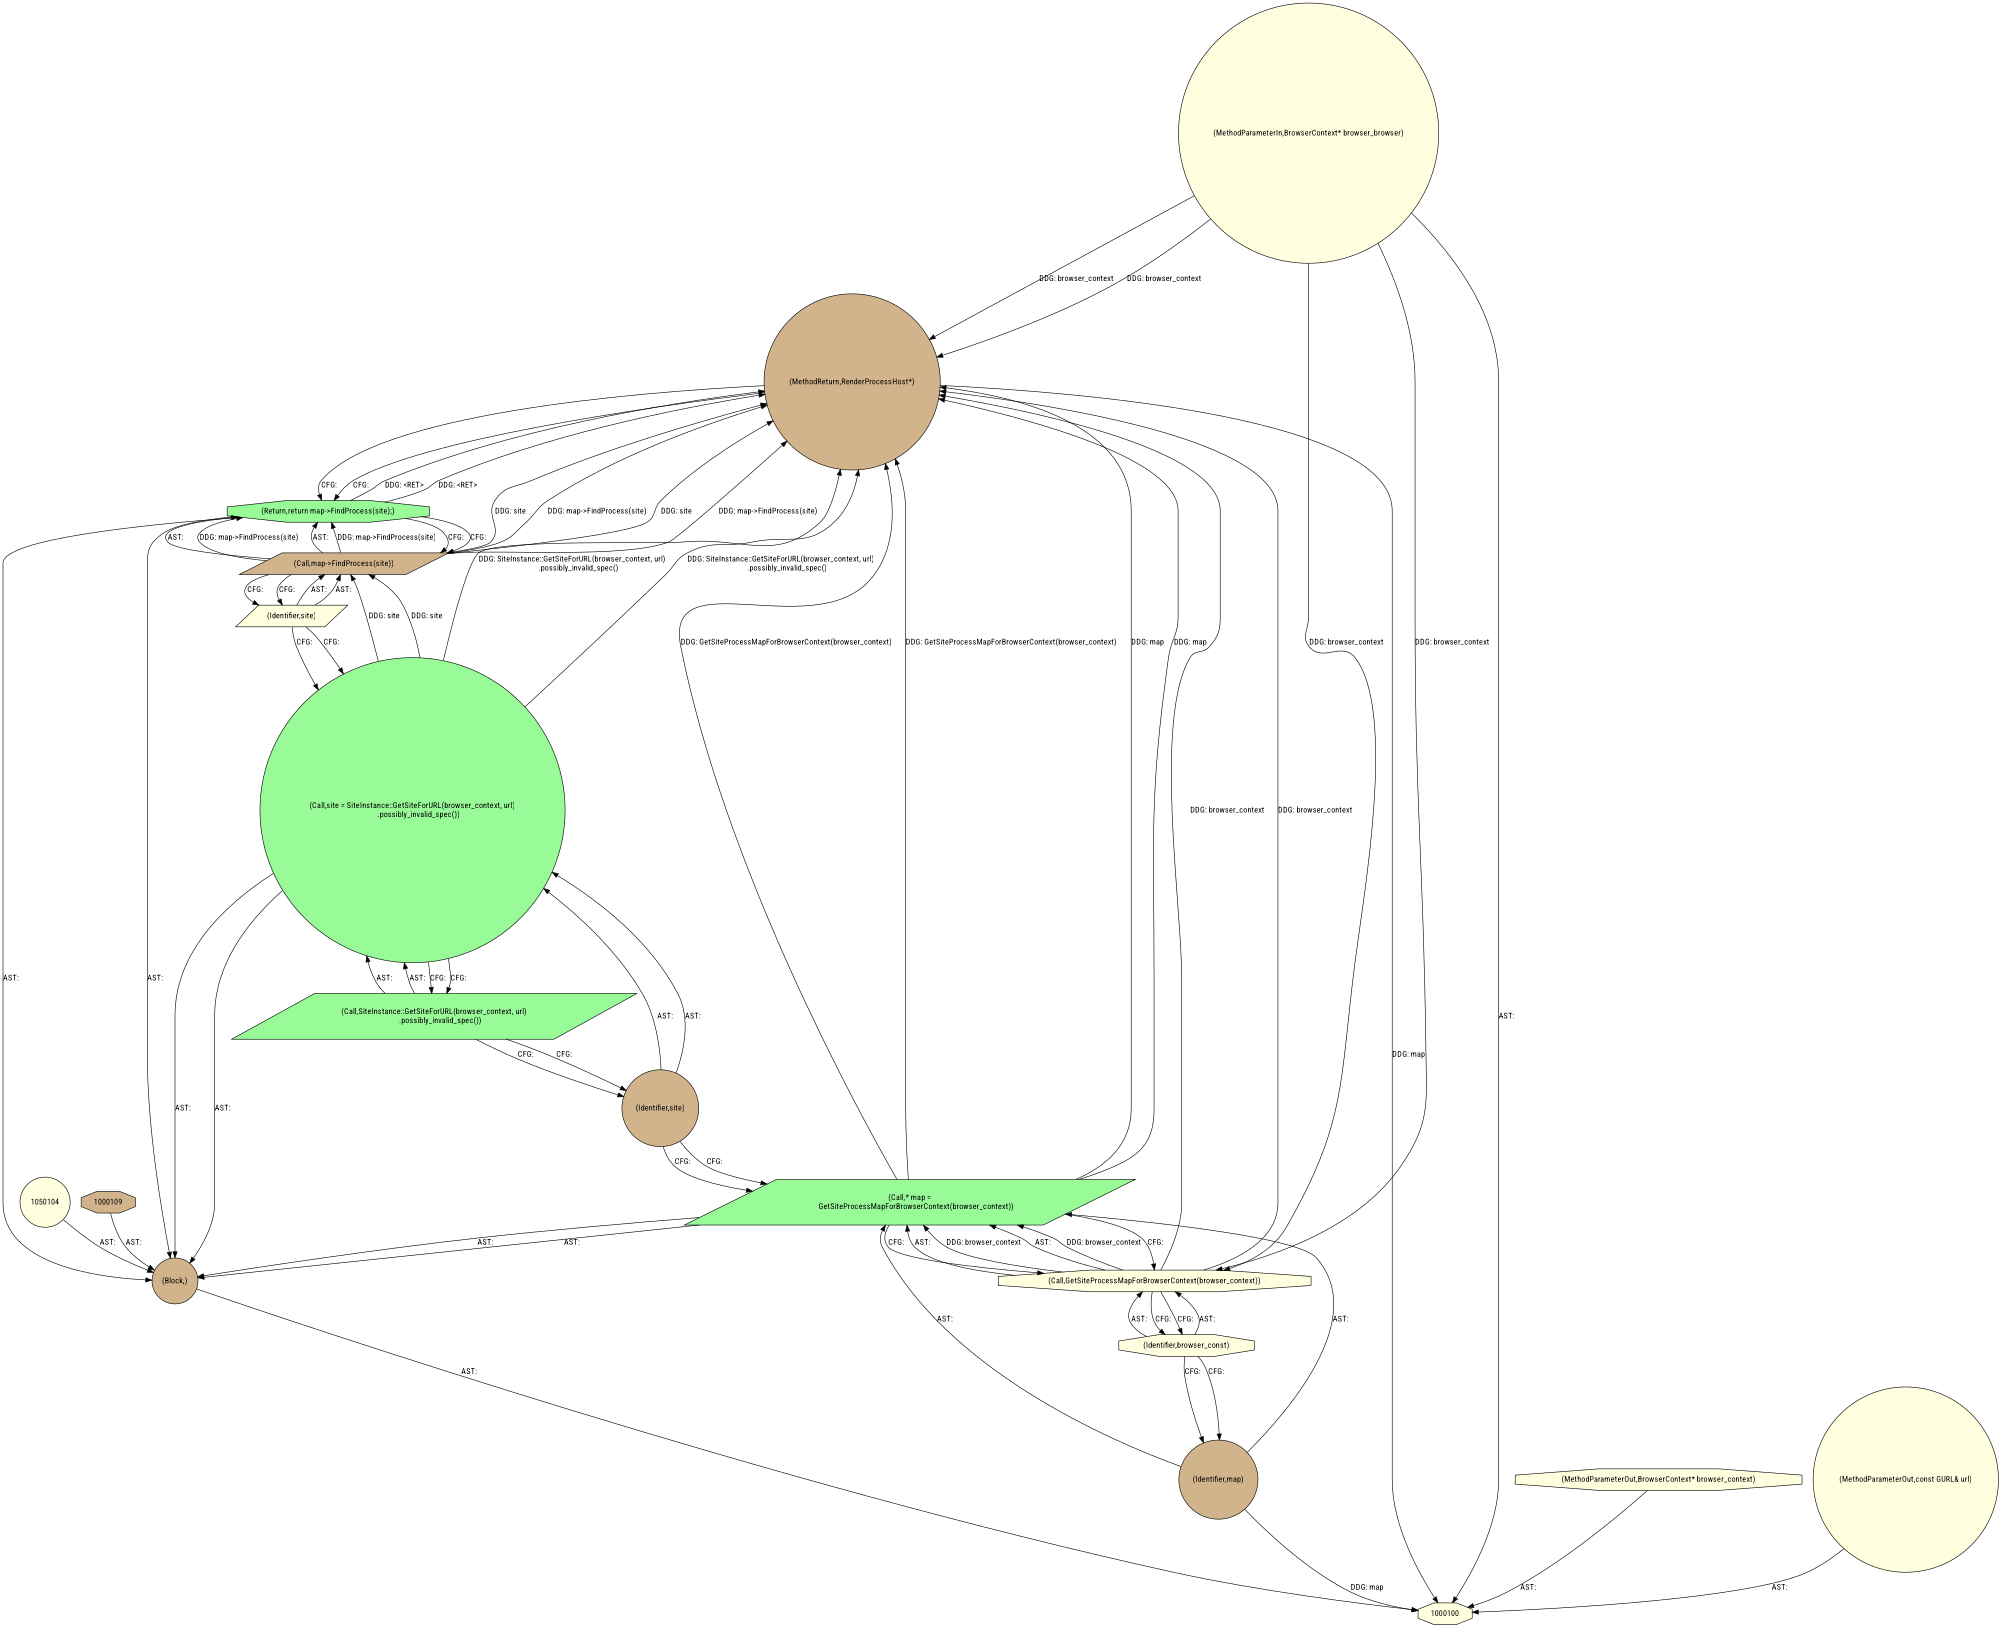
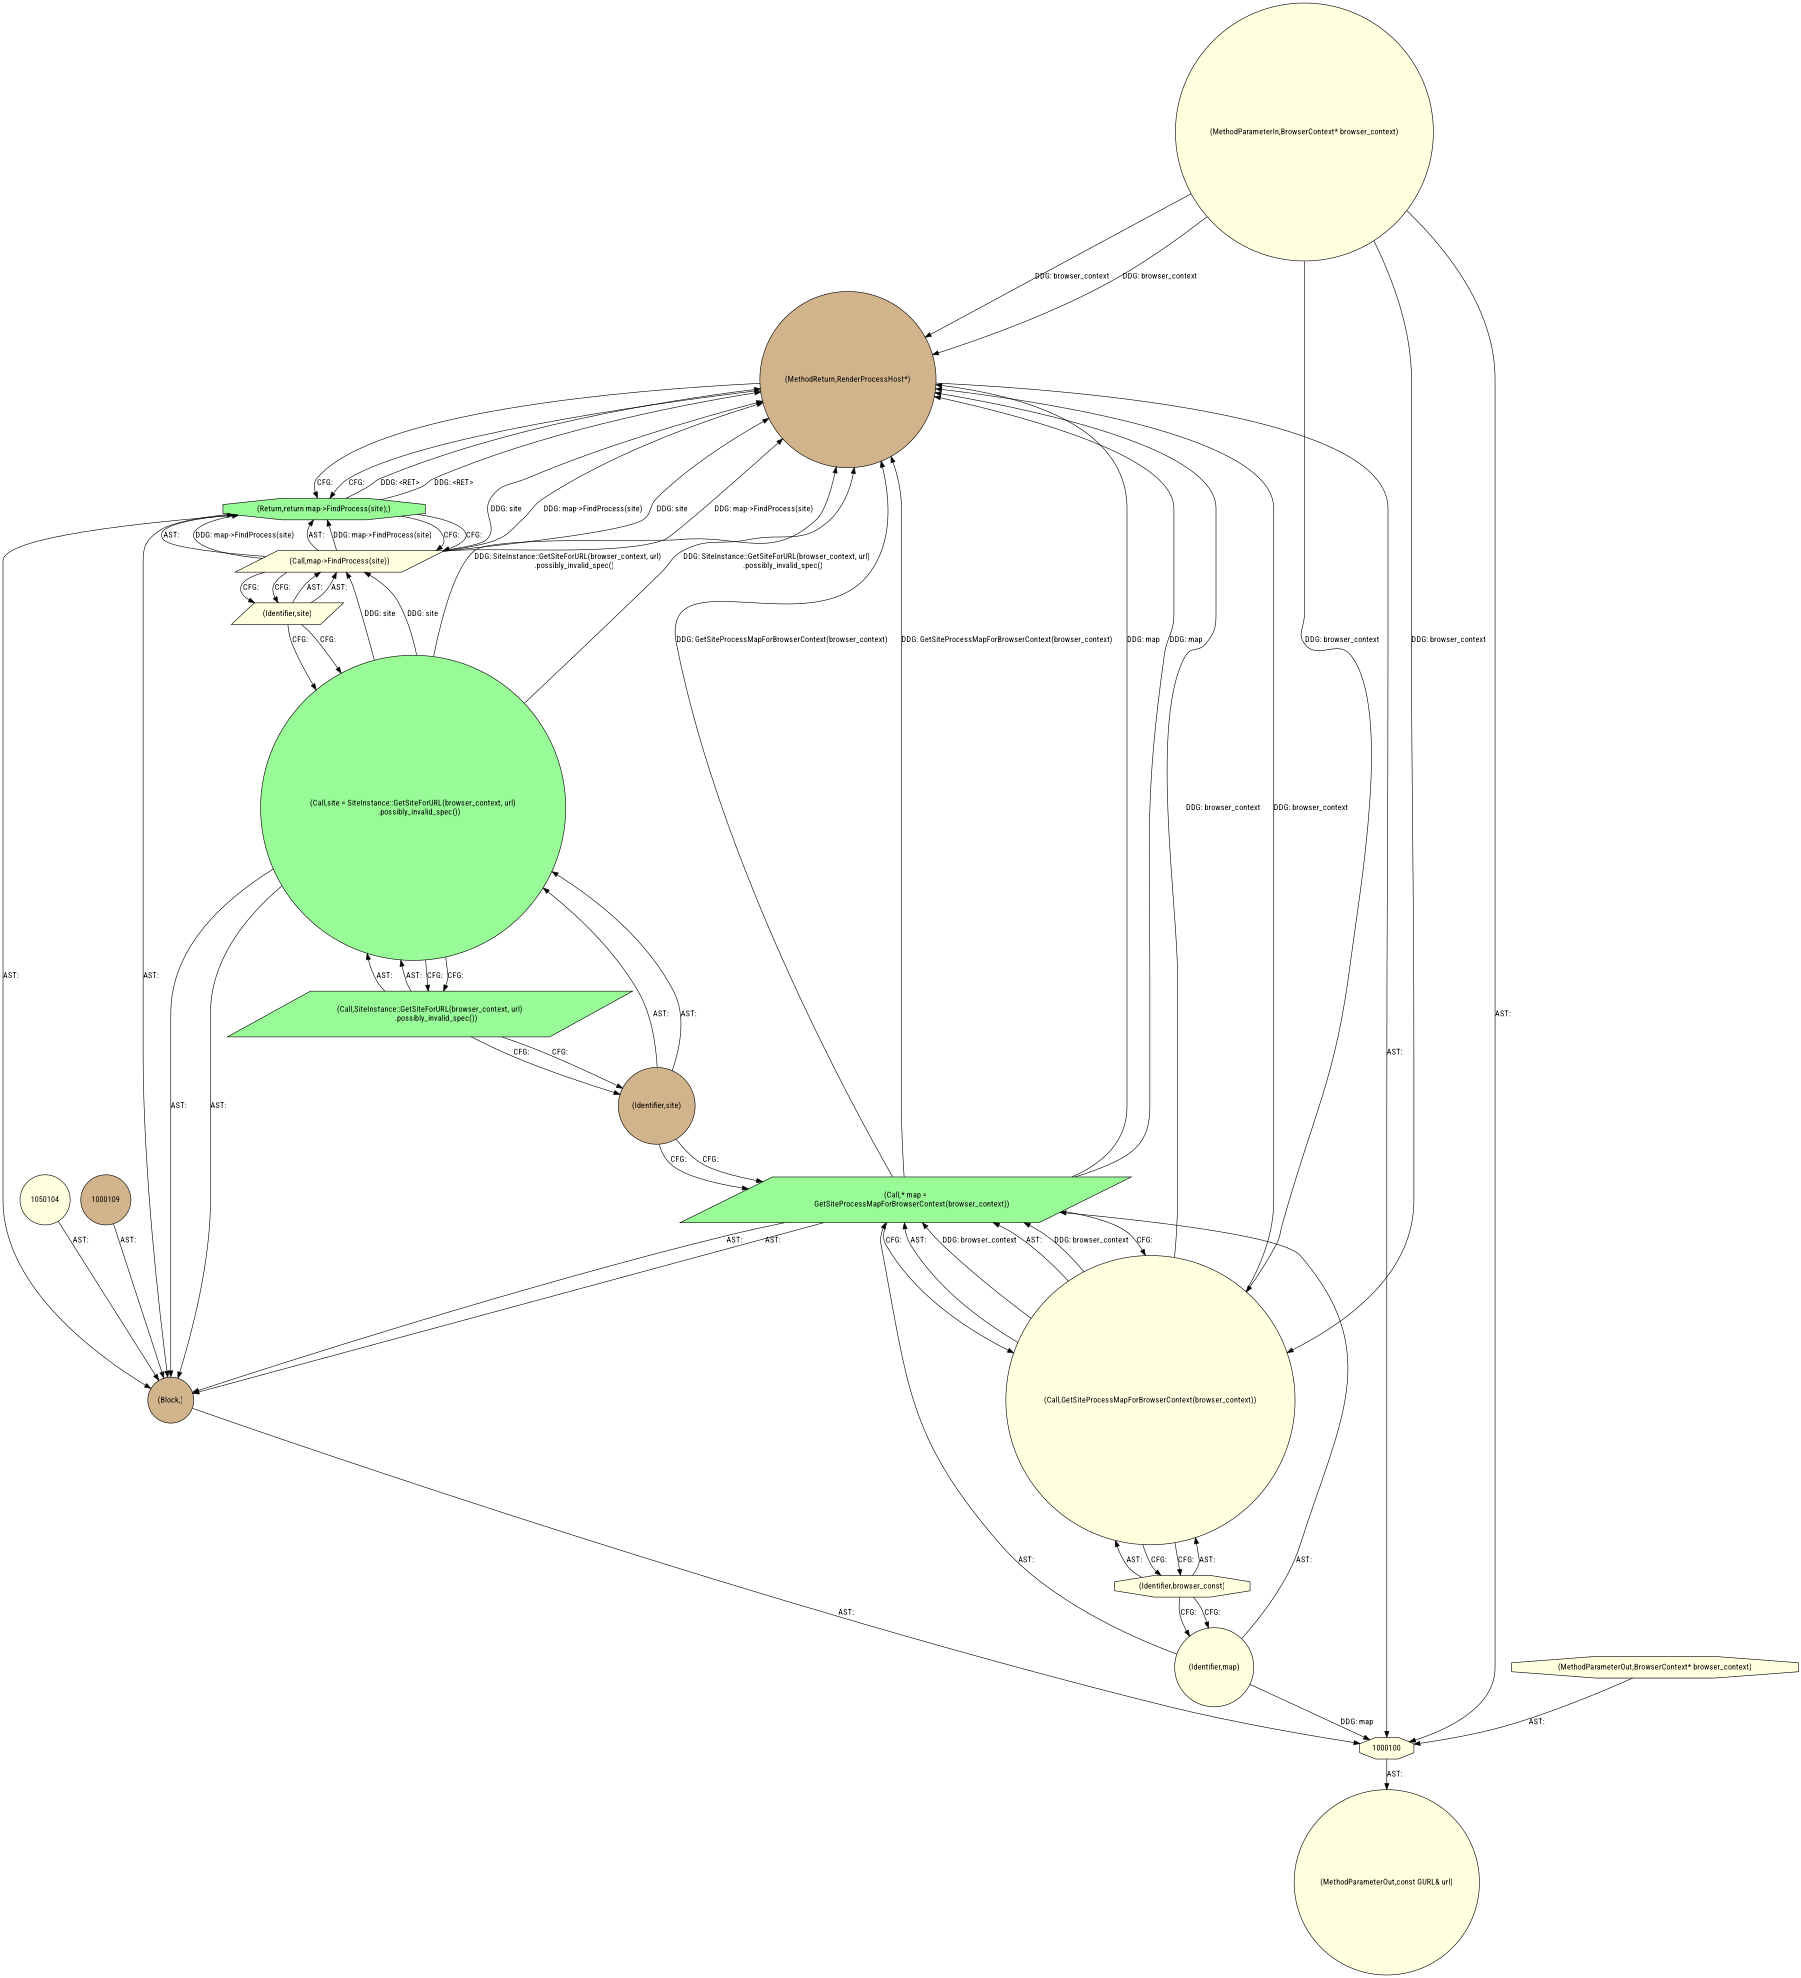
(1309, 133) -> (1304, 132)
(344, 564) -> (340, 561)
(1409, 1055) -> (1396, 1052)
(108, 1202) -> (106, 1200)
(1155, 1281) -> (1150, 1400)
(1218, 1480) -> (1214, 1667)
(1666, 1599) -> (1387, 1771)
